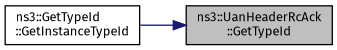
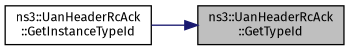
(72, 25) -> (78, 25)
